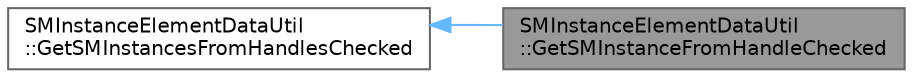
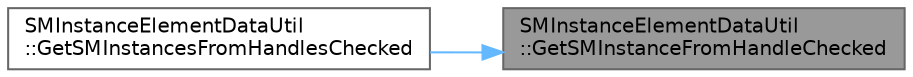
(477, 25) -> (456, 52)
